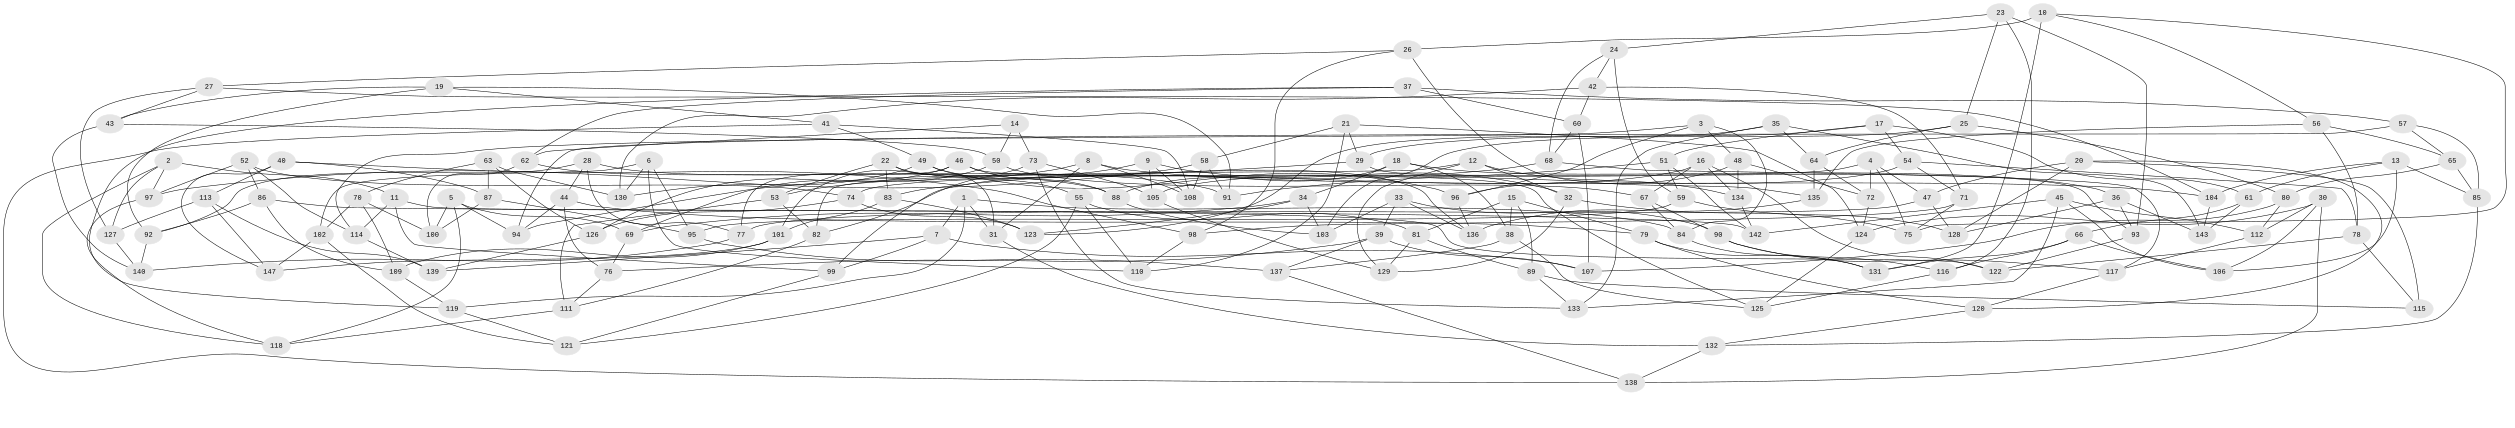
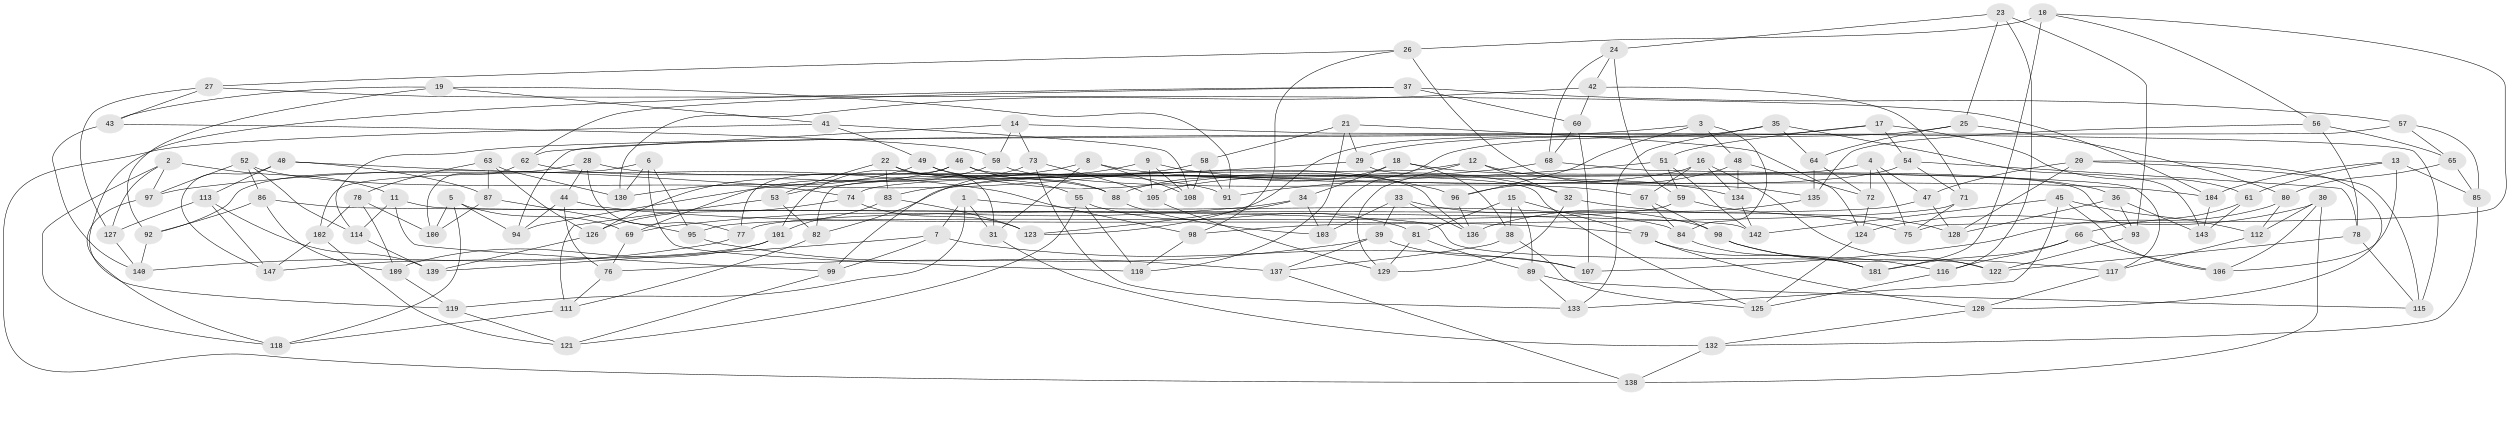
none -> (2108, 138)
(1875, 272) -> (1875, 272)
